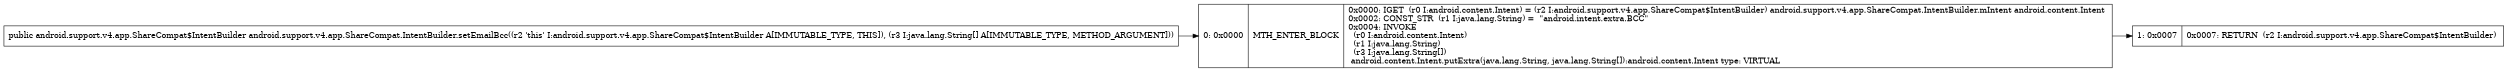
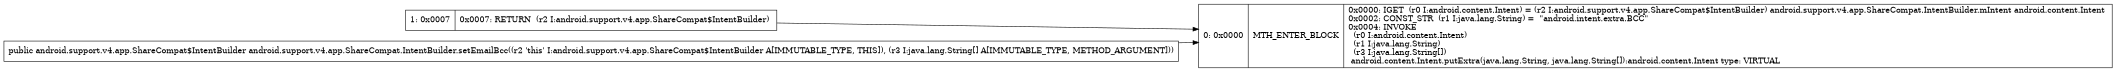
(2119, 36) -> (985, 26)
